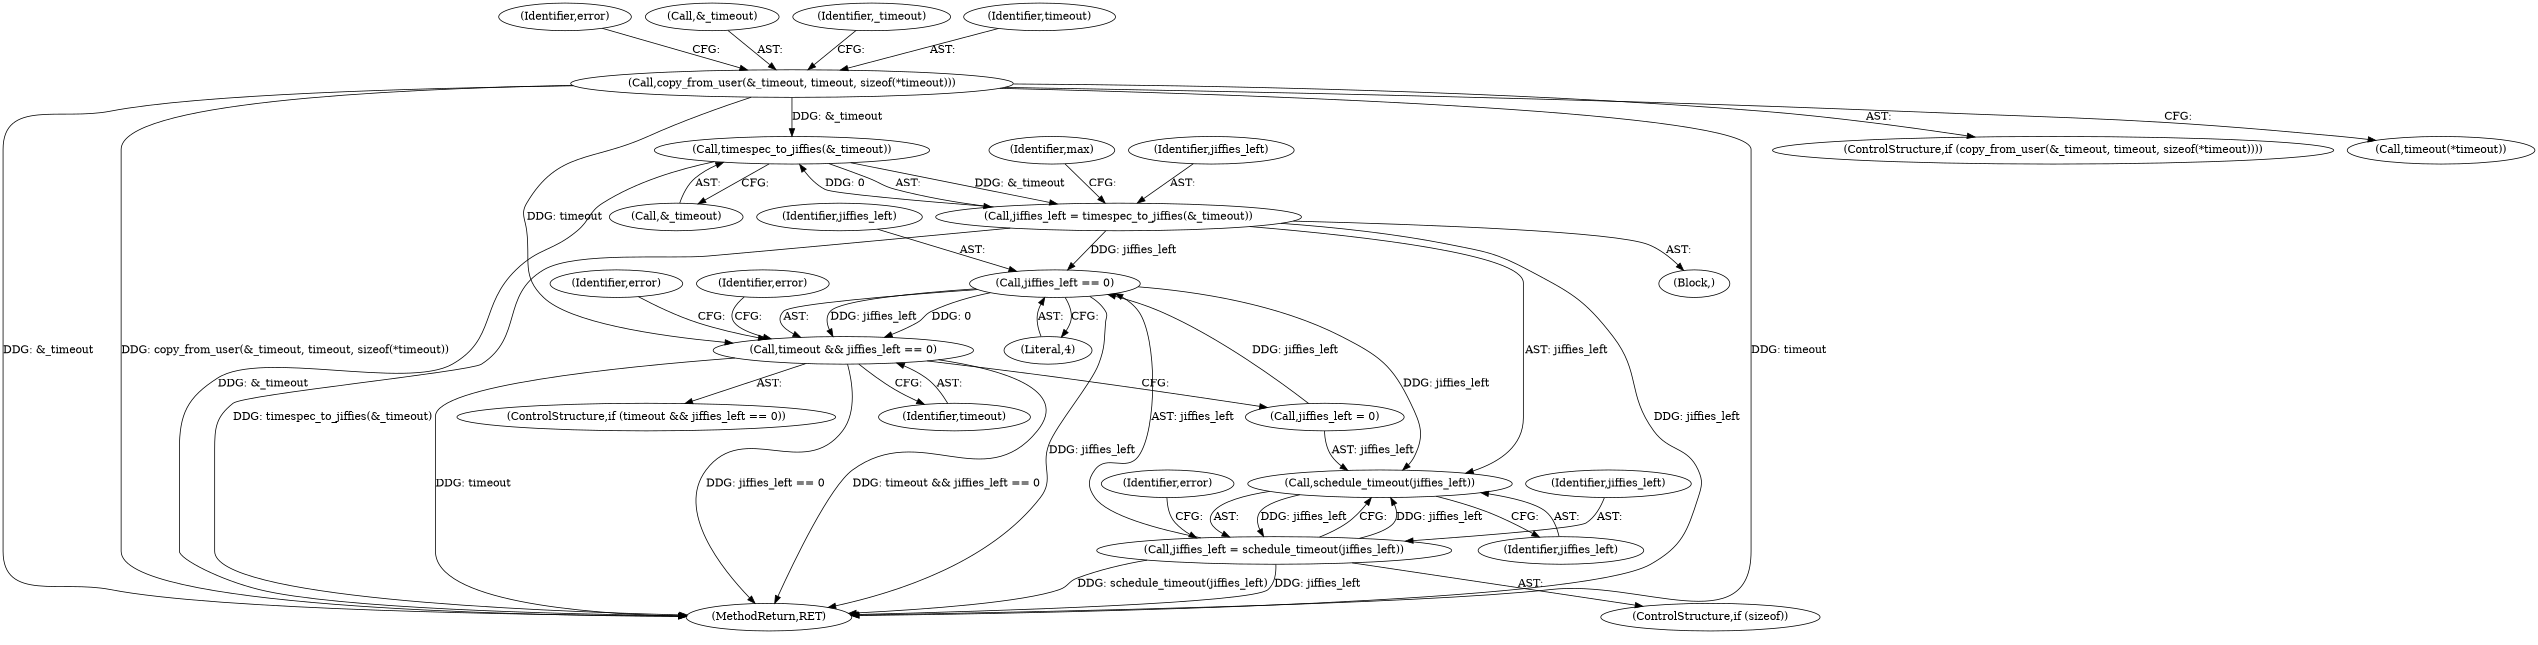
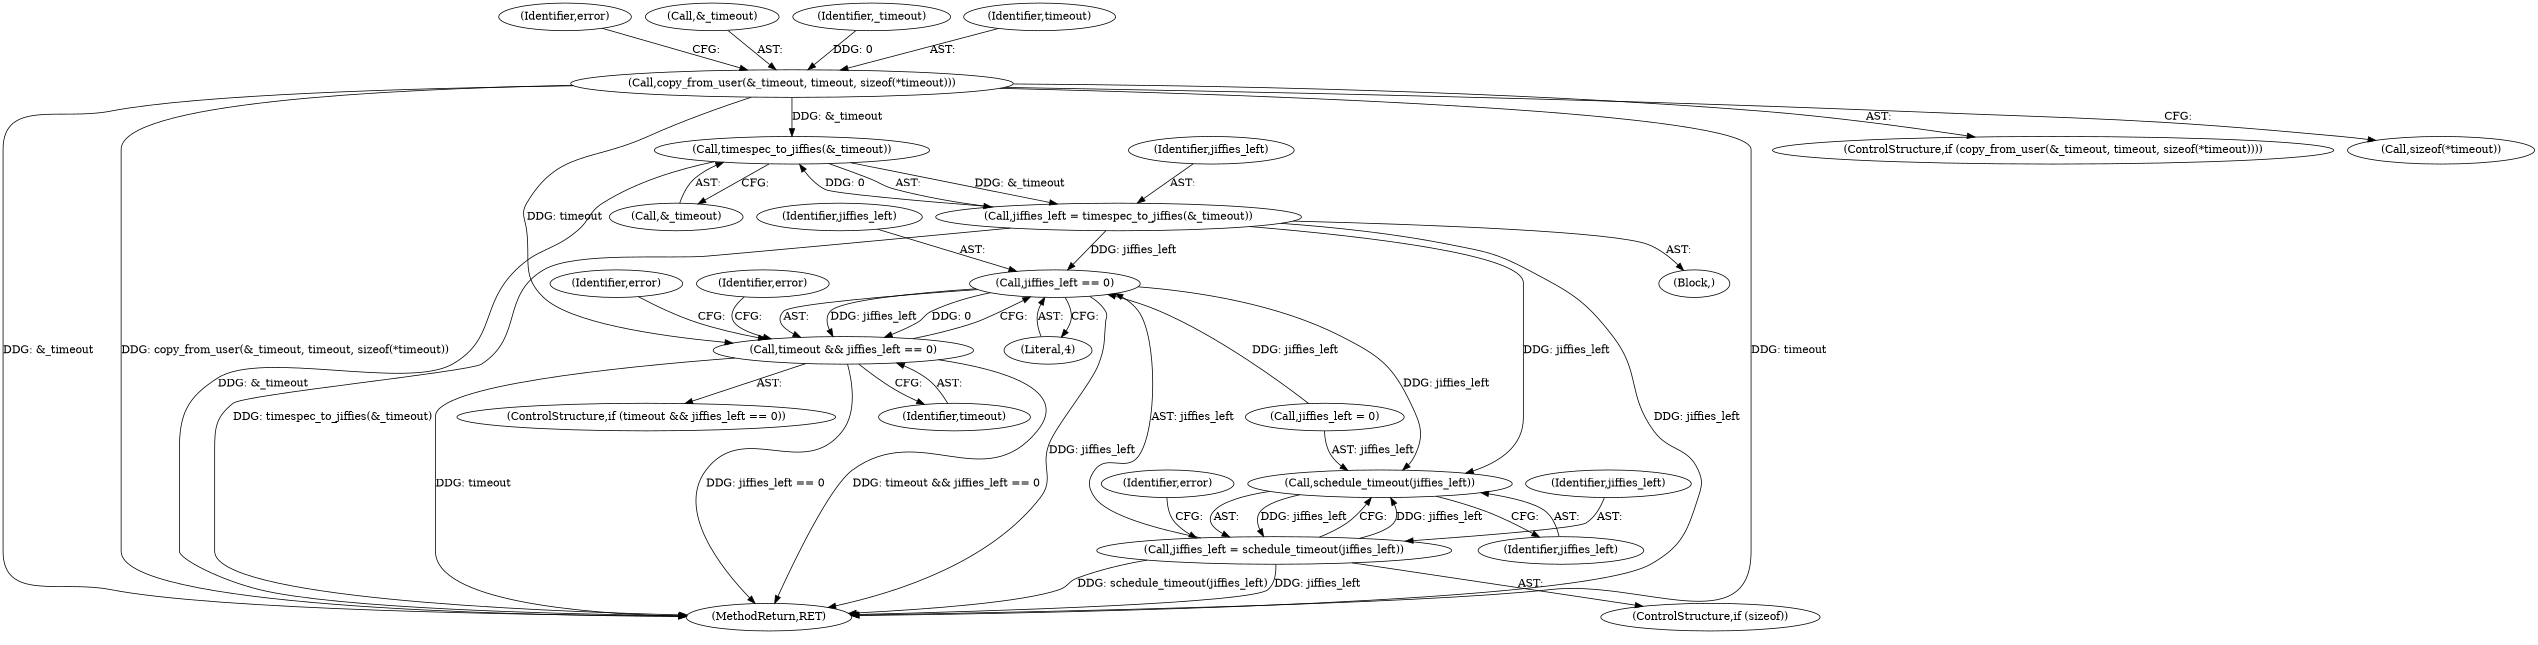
(853, 50) -> (853, 50)
(1052, 150) -> none
(2441, 150) -> (2441, 150)
(1567, 350) -> (1567, 350)
(1102, 383) -> (970, 324)
